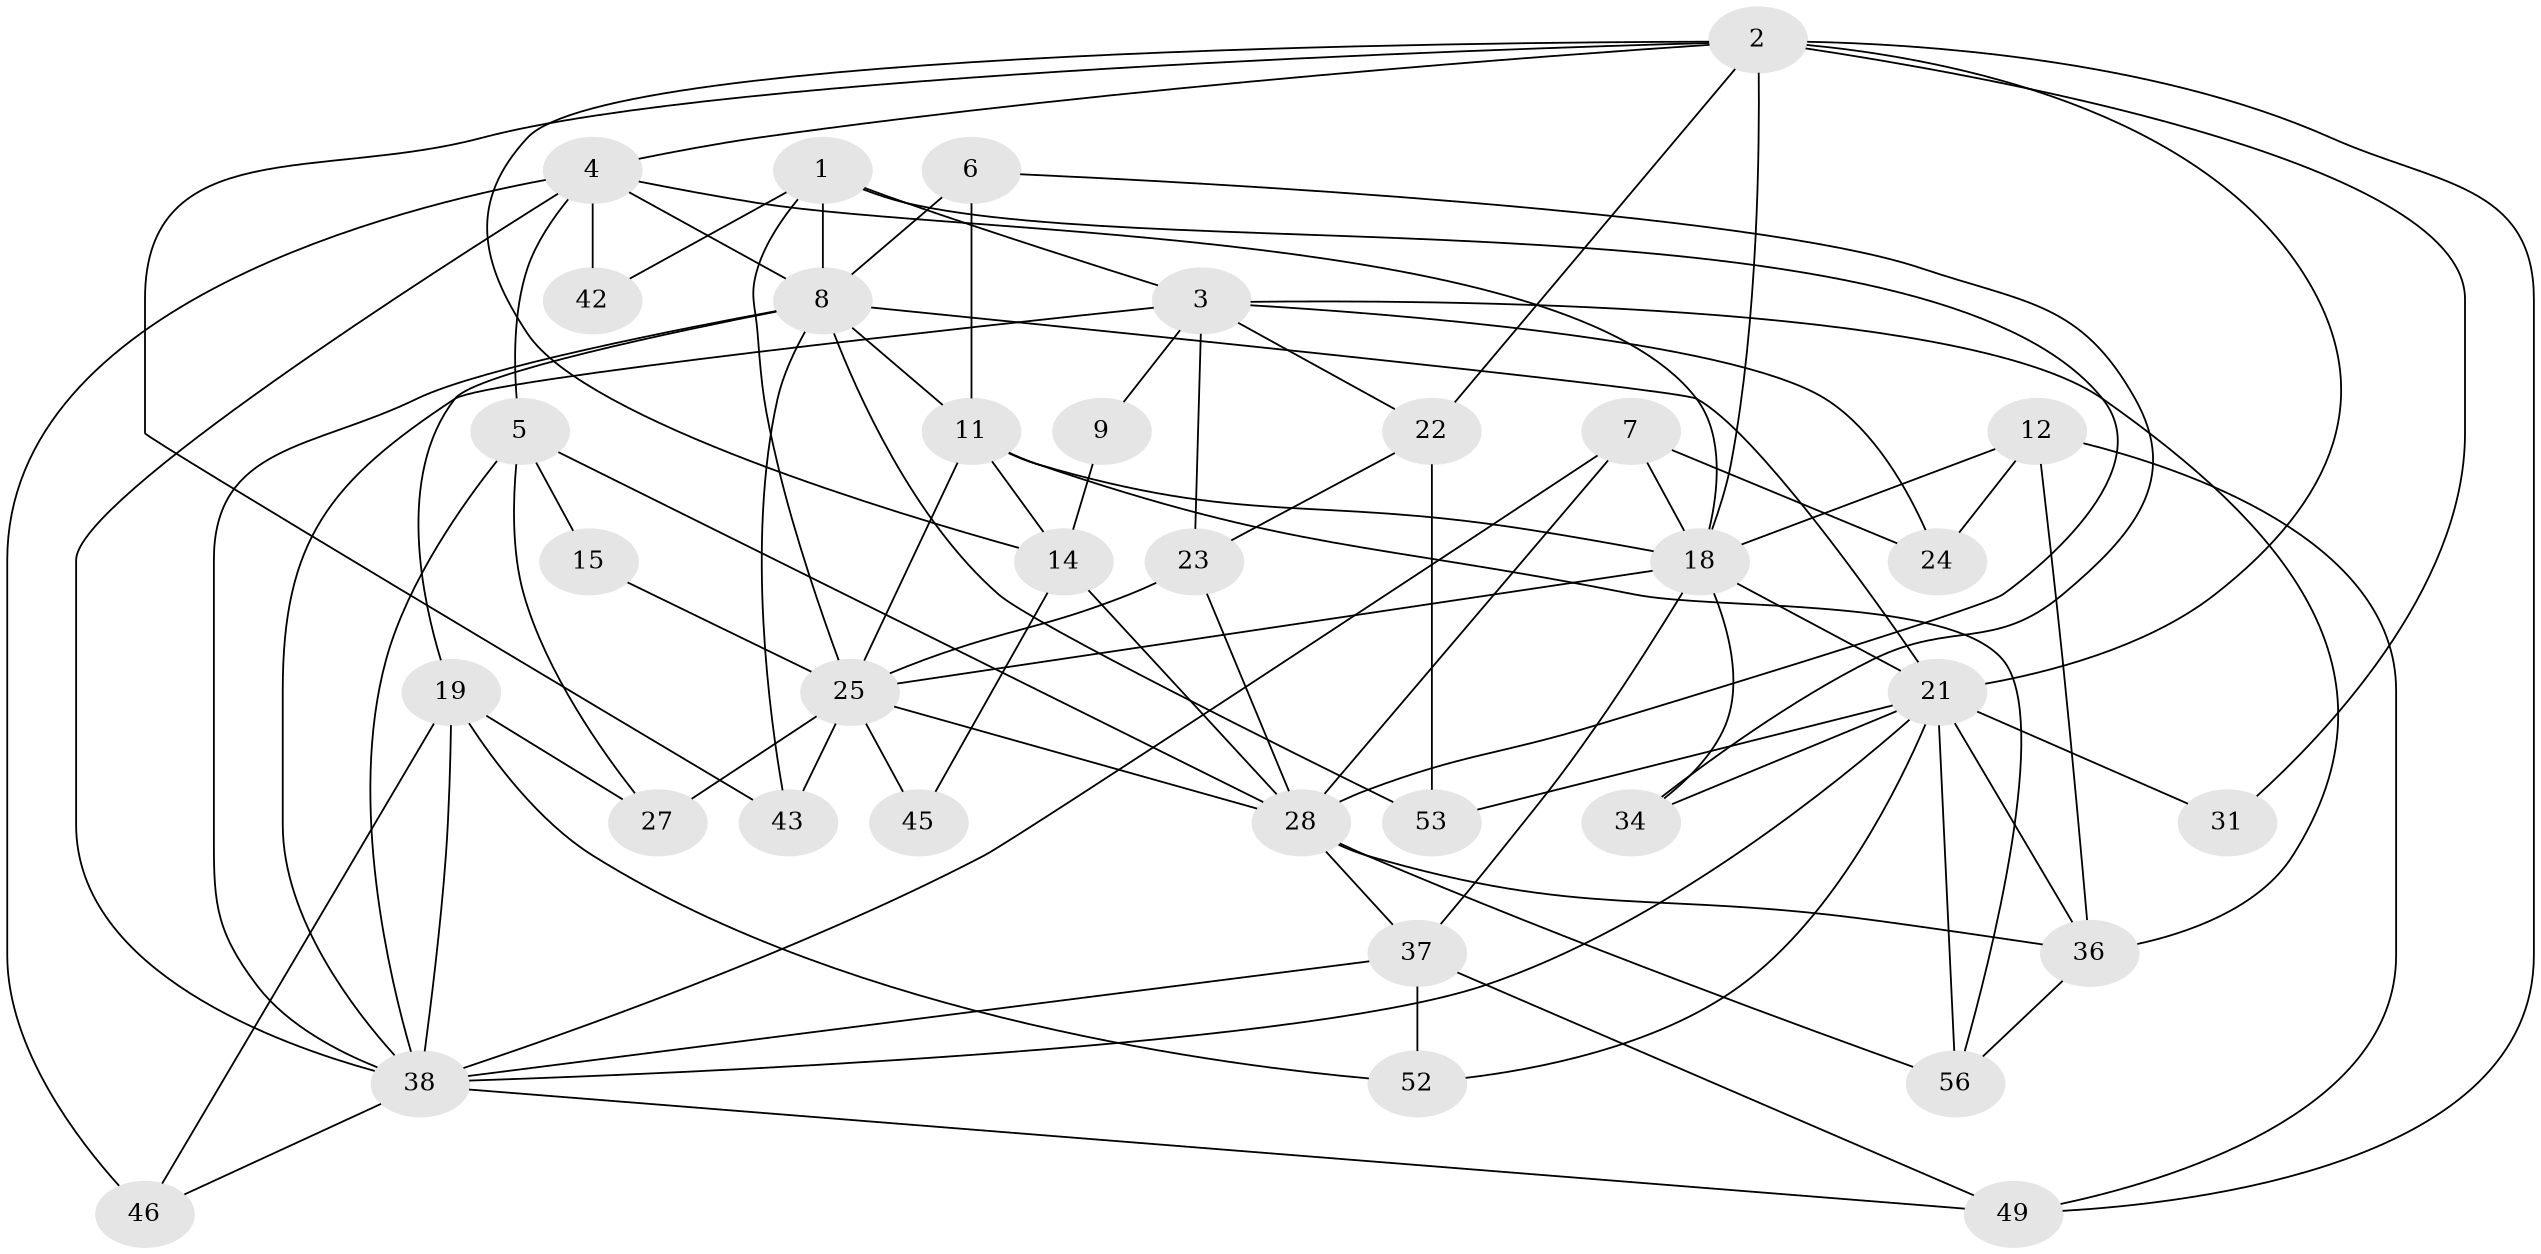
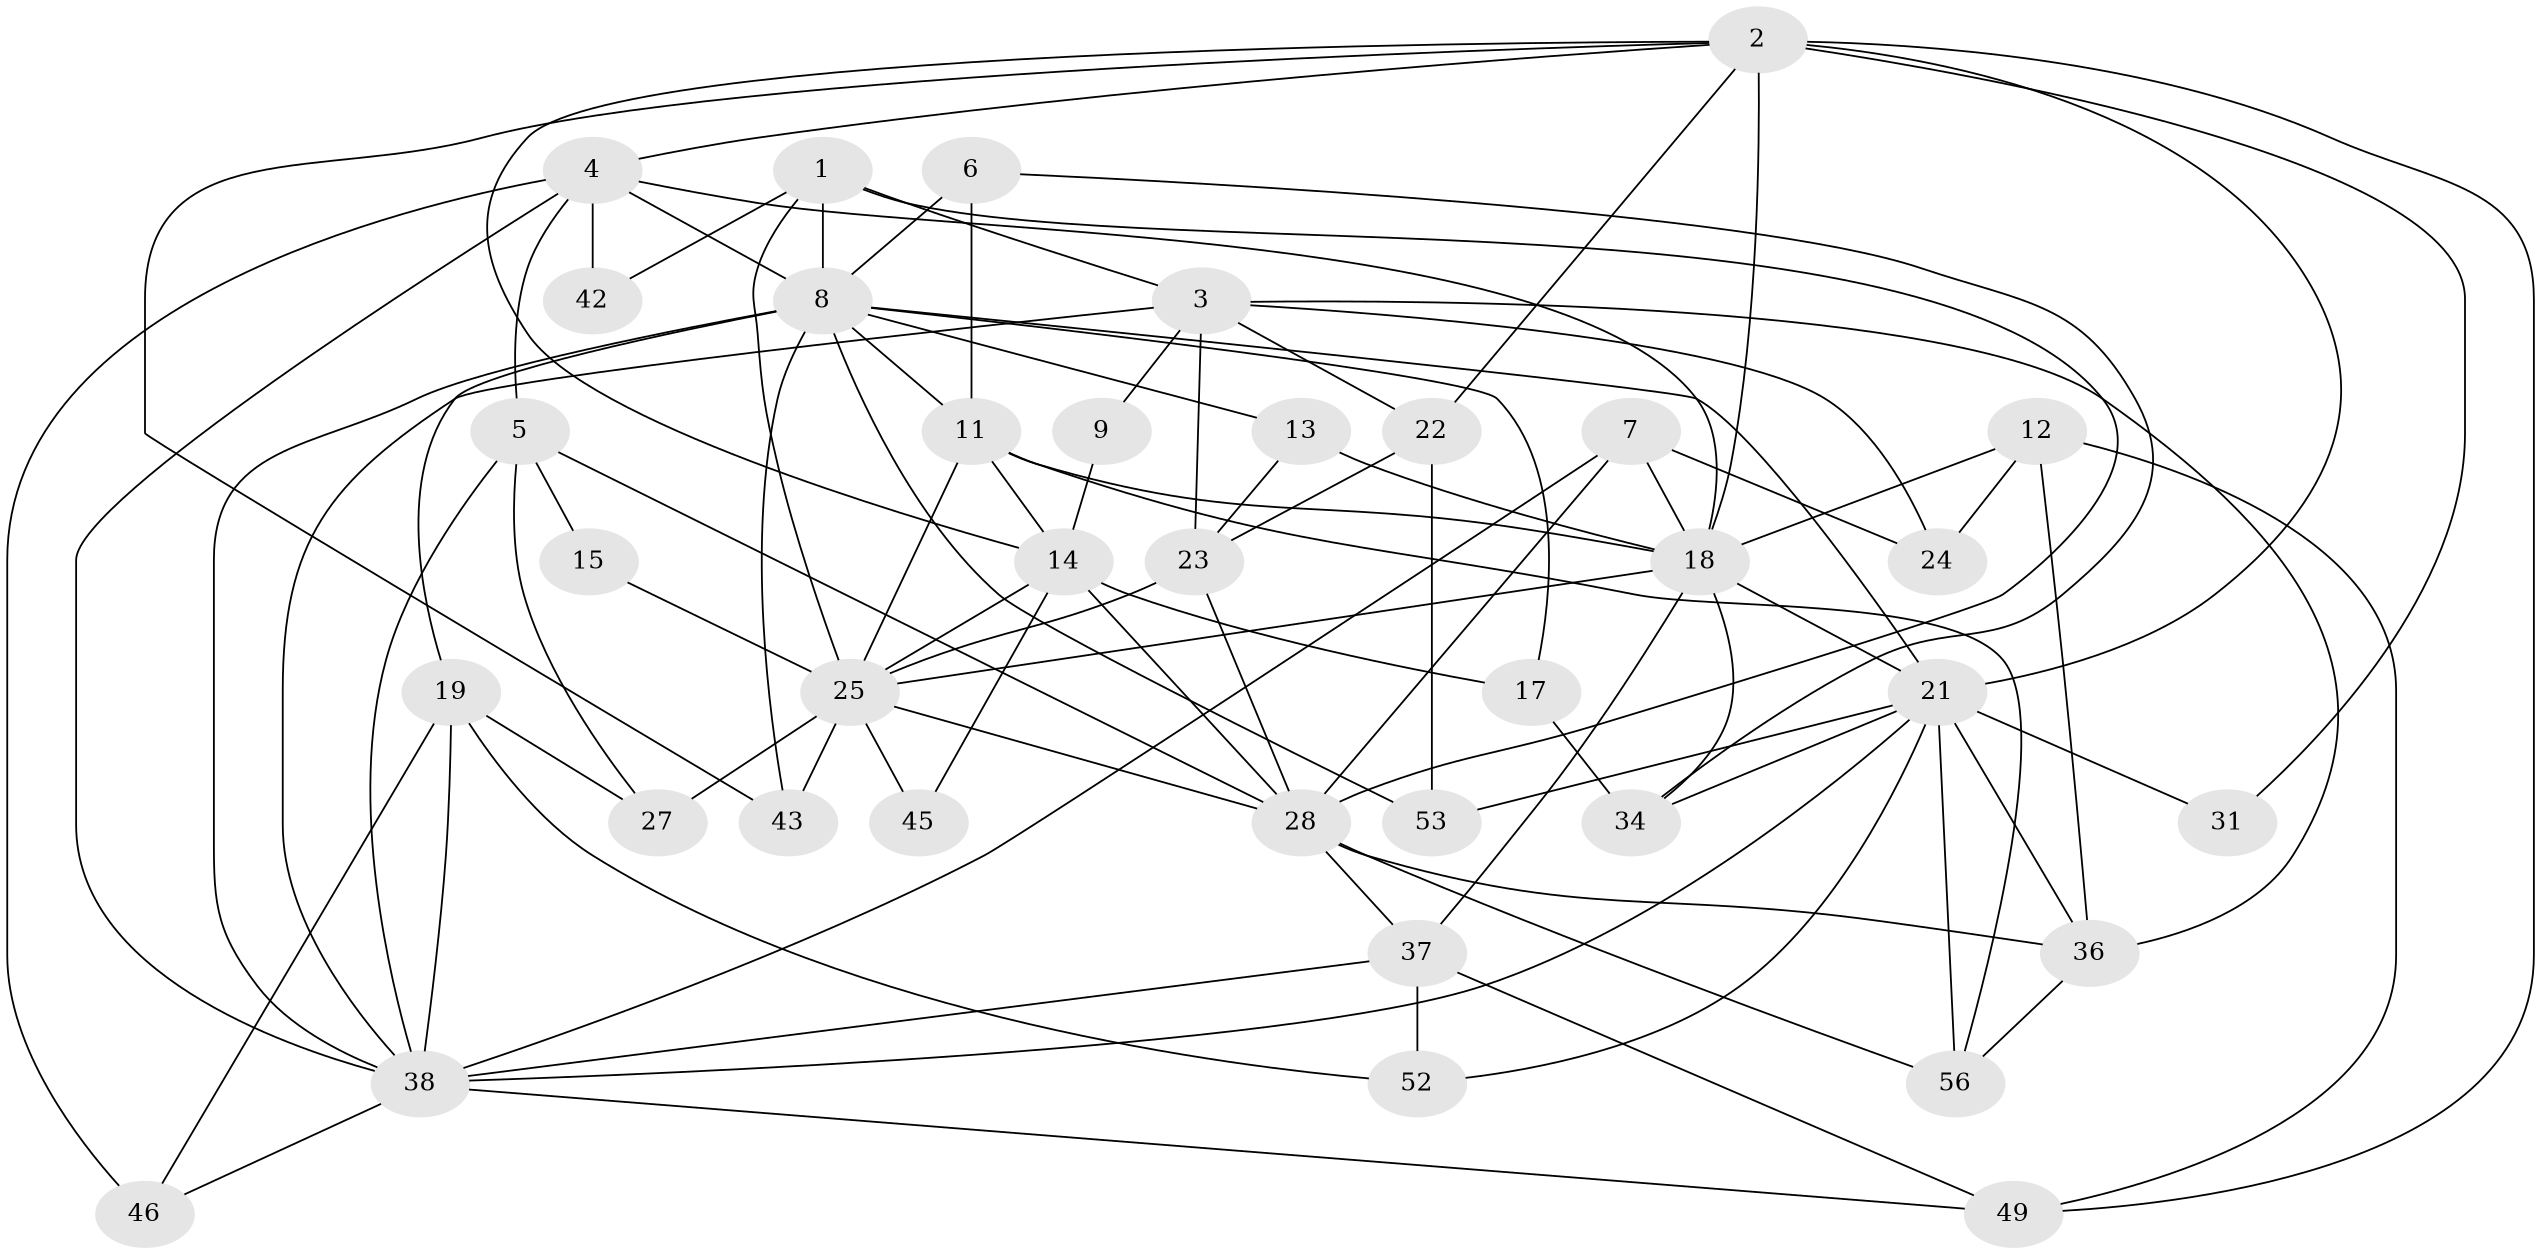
none -> (1301, 431)
none -> (957, 627)
none -> (1532, 692)
